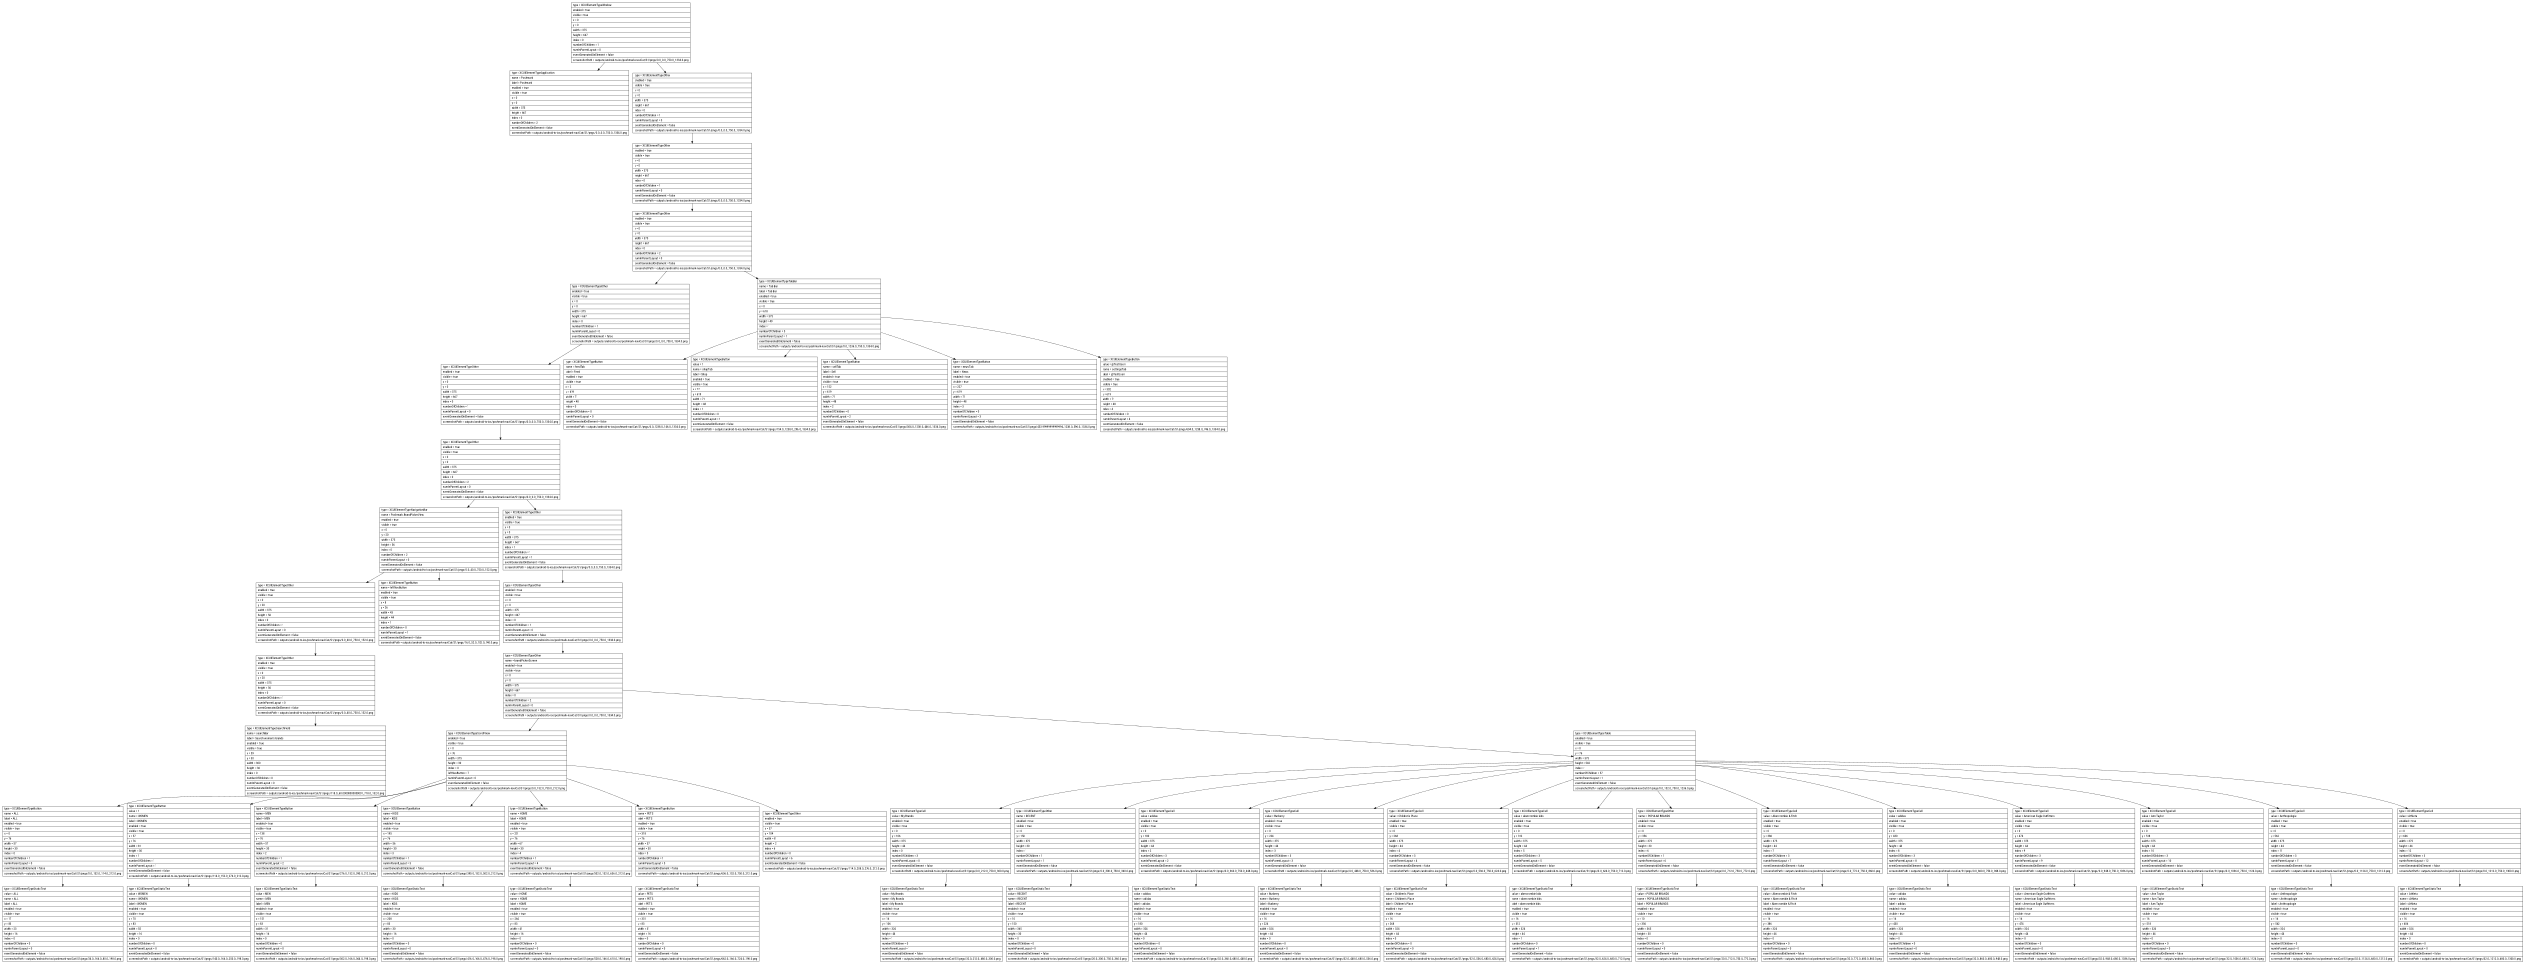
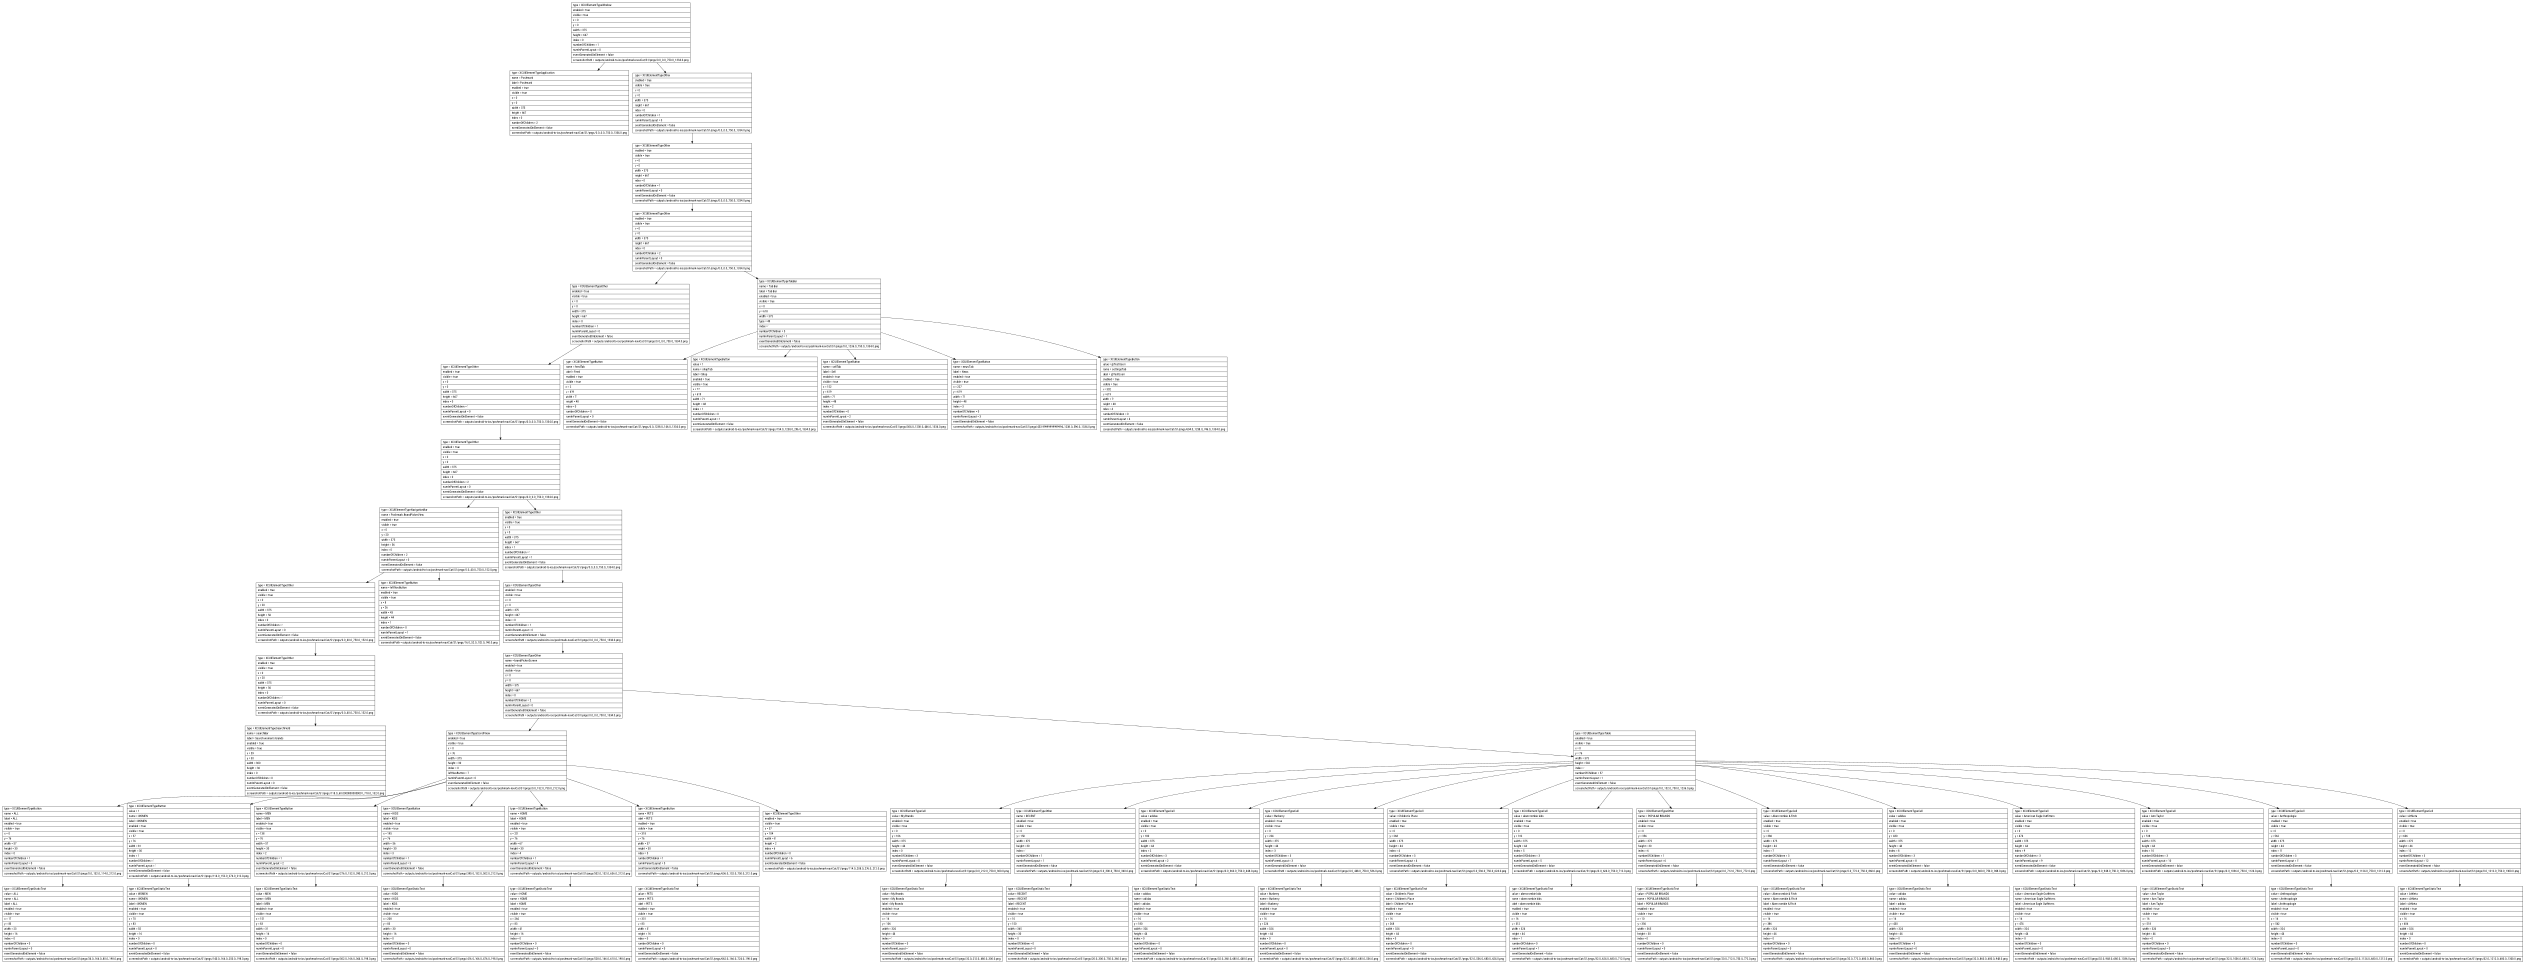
(766, 321) -> (765, 321)
